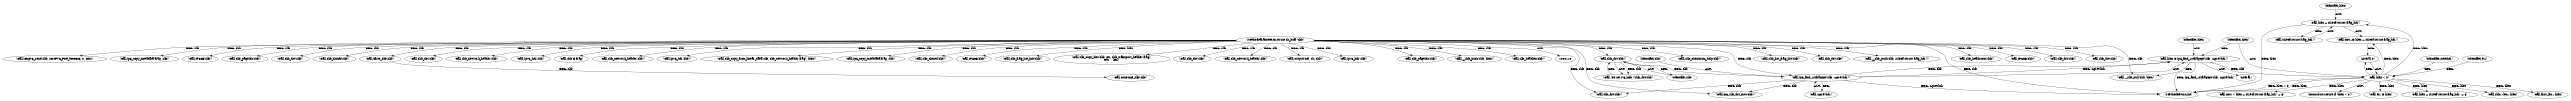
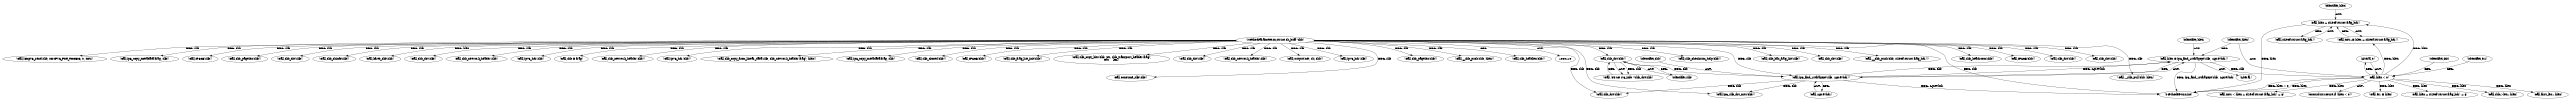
(462, 49) -> (462, 49)
(1126, 49) -> (1126, 49)
(1484, 49) -> (1484, 49)
(2368, 49) -> (2343, 34)
(1781, 59) -> (1781, 59)
(2439, 59) -> (2439, 59)
(2451, 69) -> (2451, 69)
(2176, 72) -> (2021, 76)
(747, 74) -> (1307, 72)
